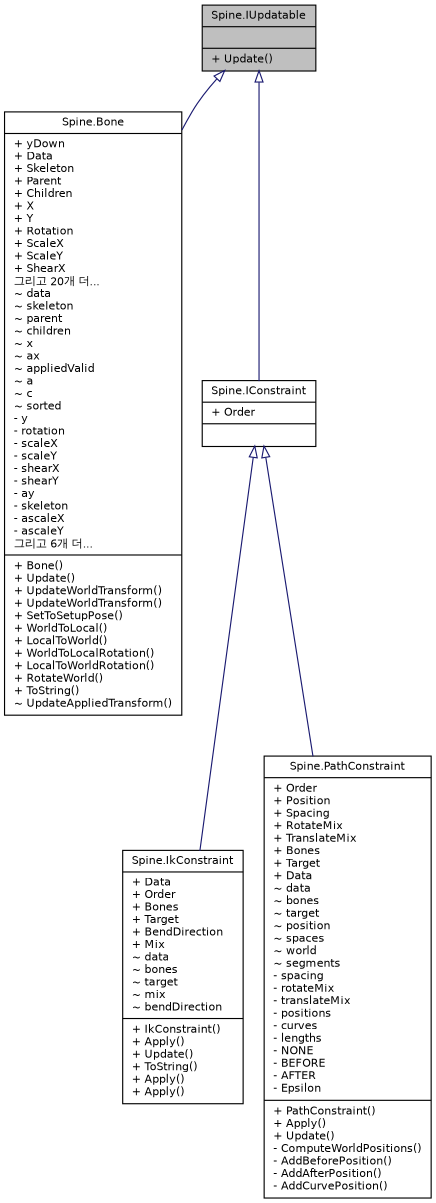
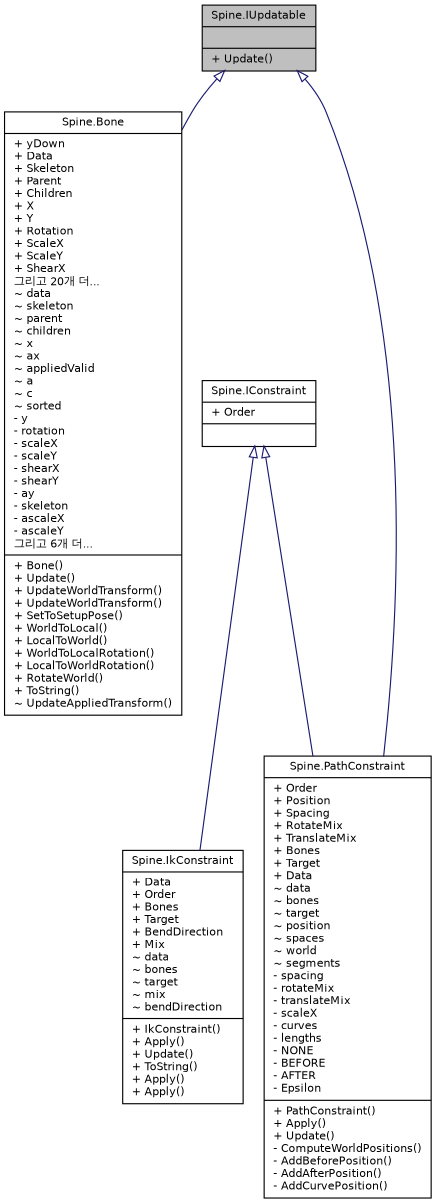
(259, 232) -> (391, 411)
(303, 1013) -> (296, 1013)
